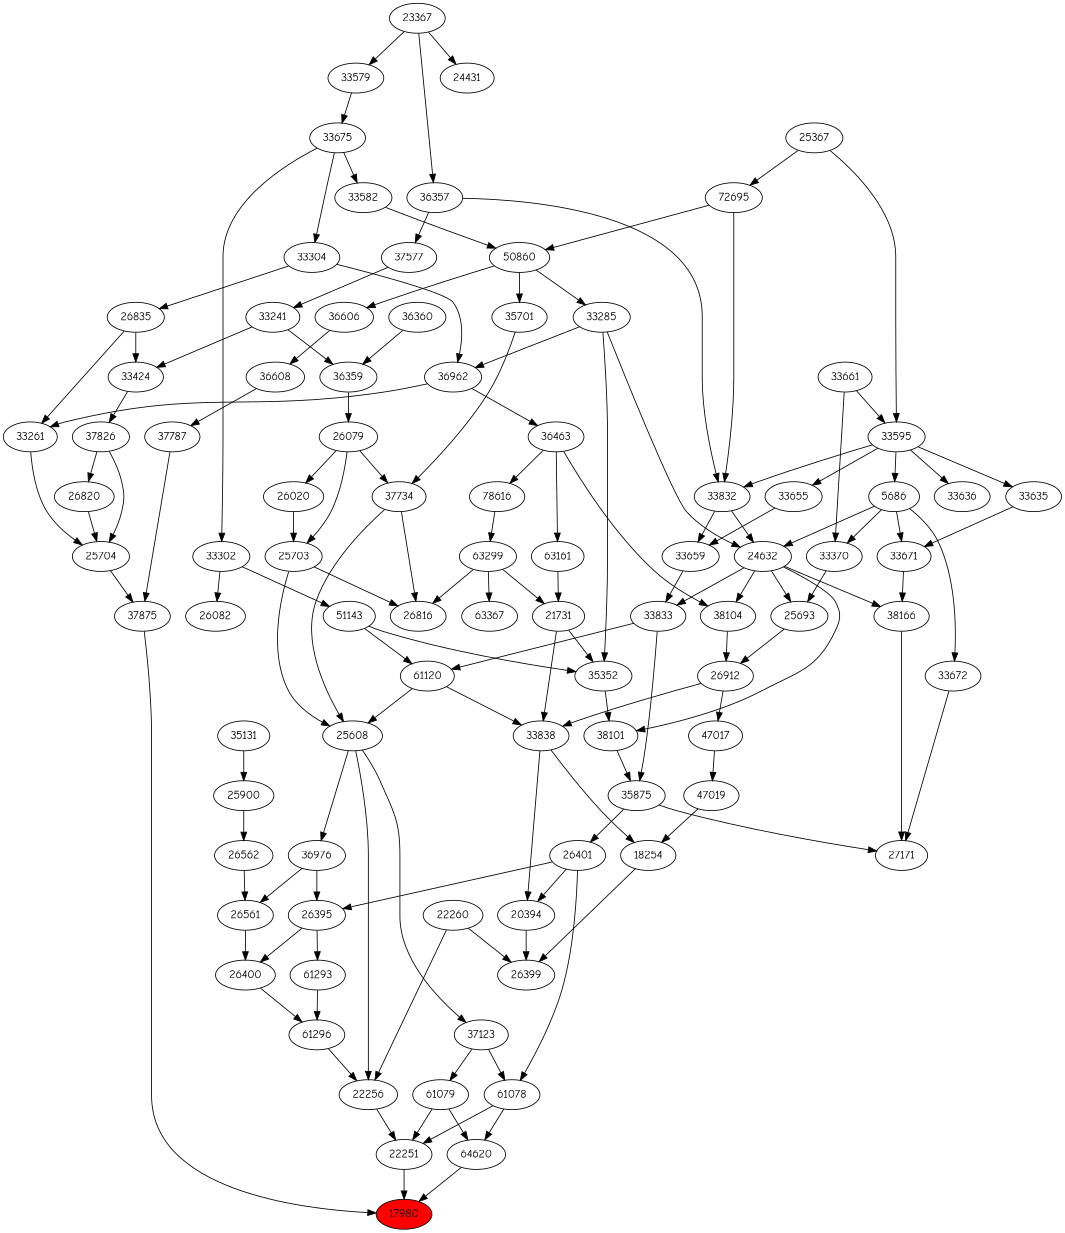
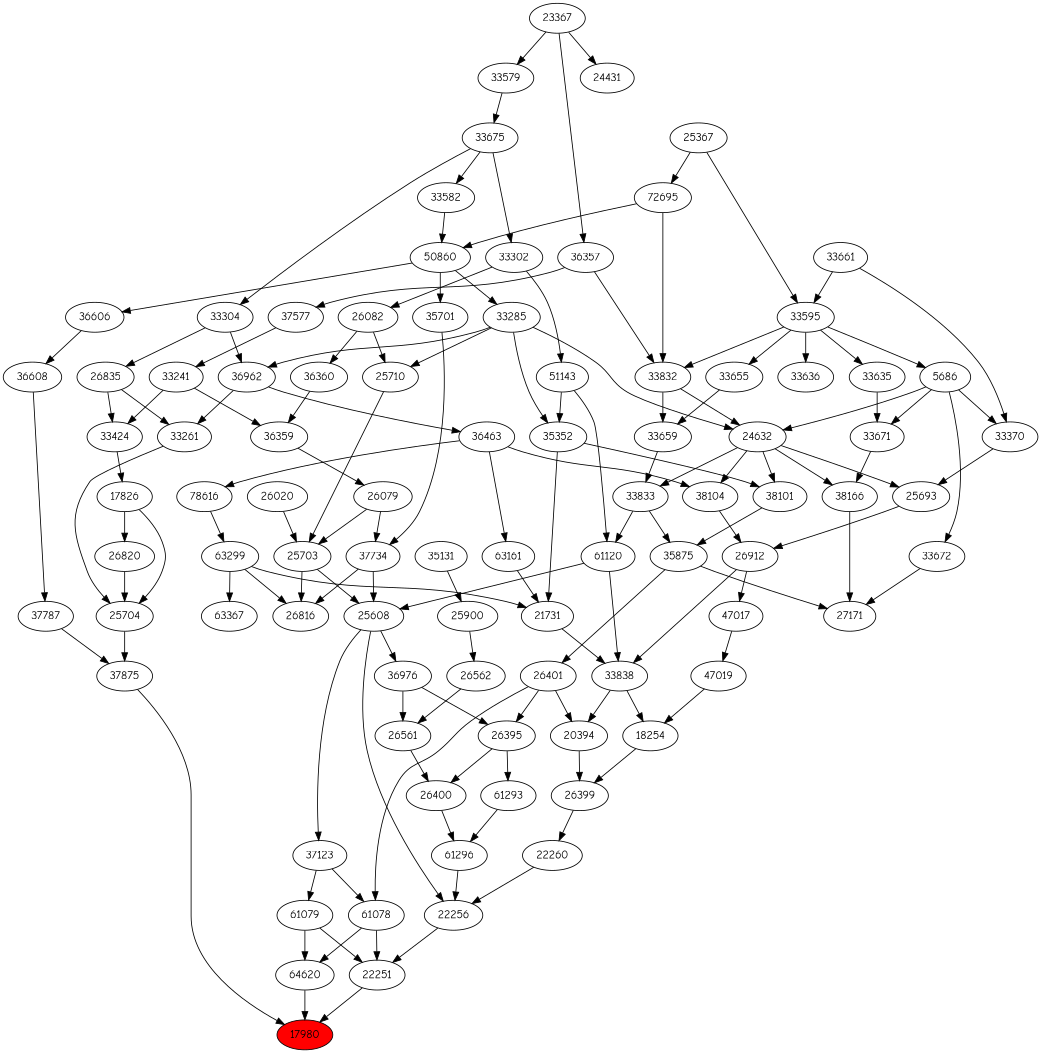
none -> (346, 344)
none -> (390, 377)
(101, 437) -> (125, 497)
(324, 464) -> none
(578, 643) -> (553, 522)
(486, 943) -> (568, 822)
